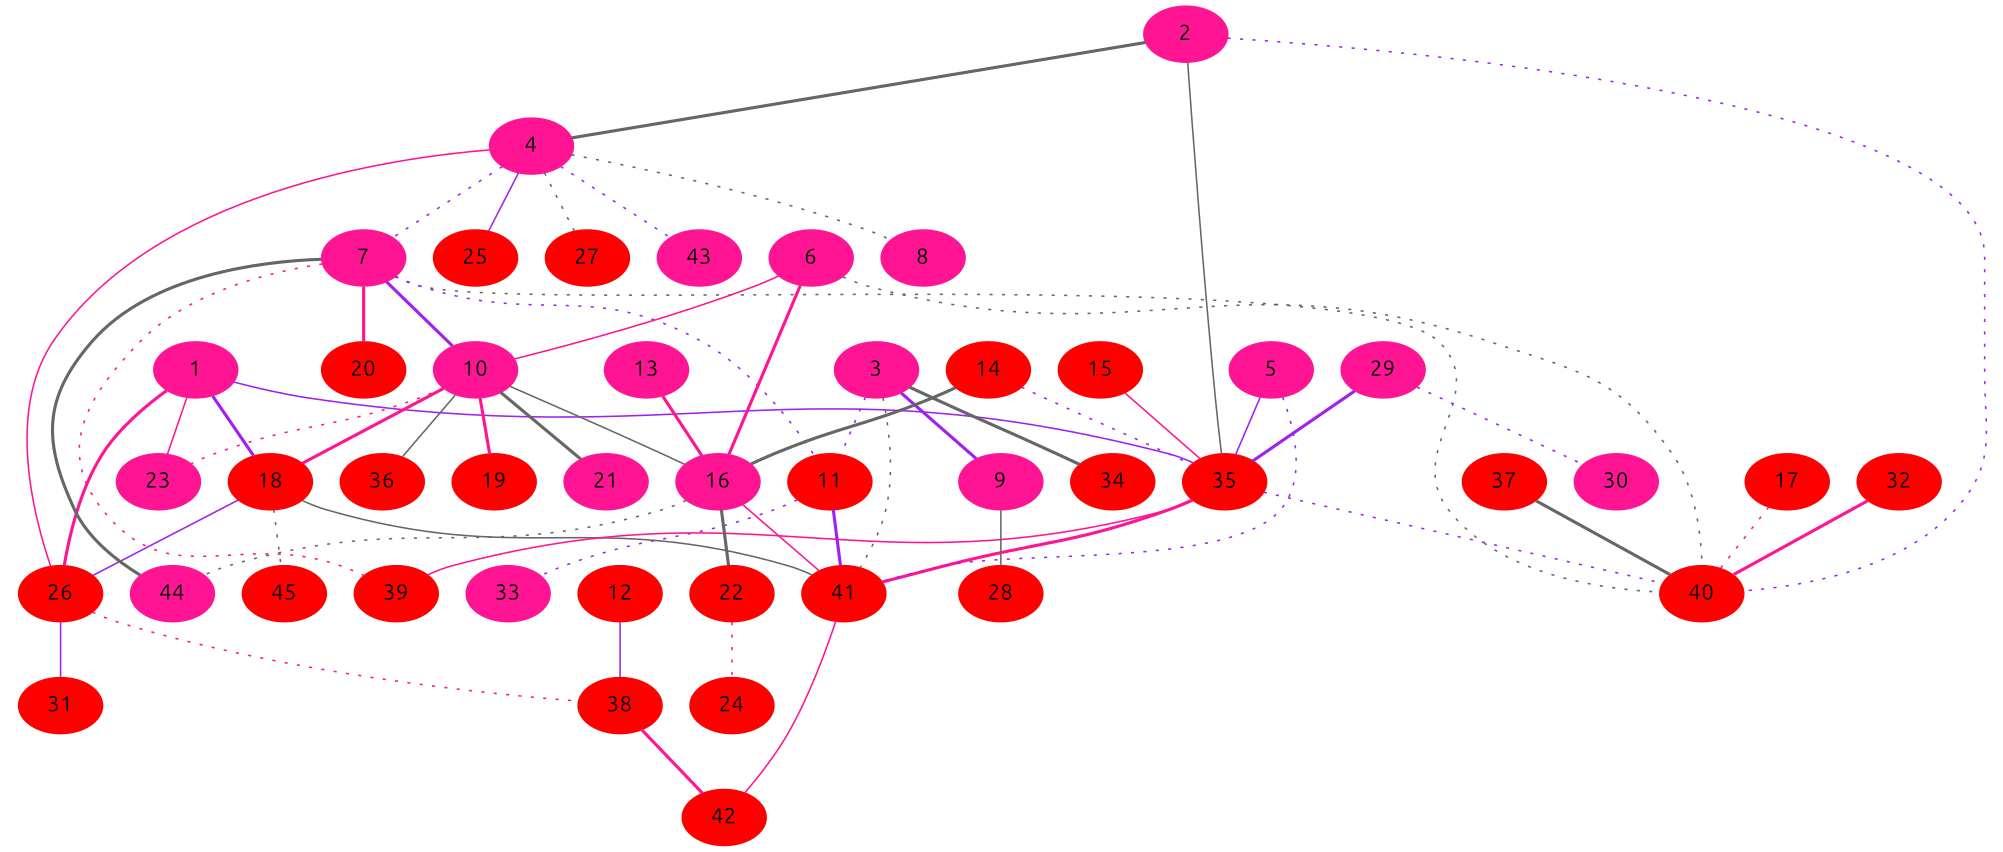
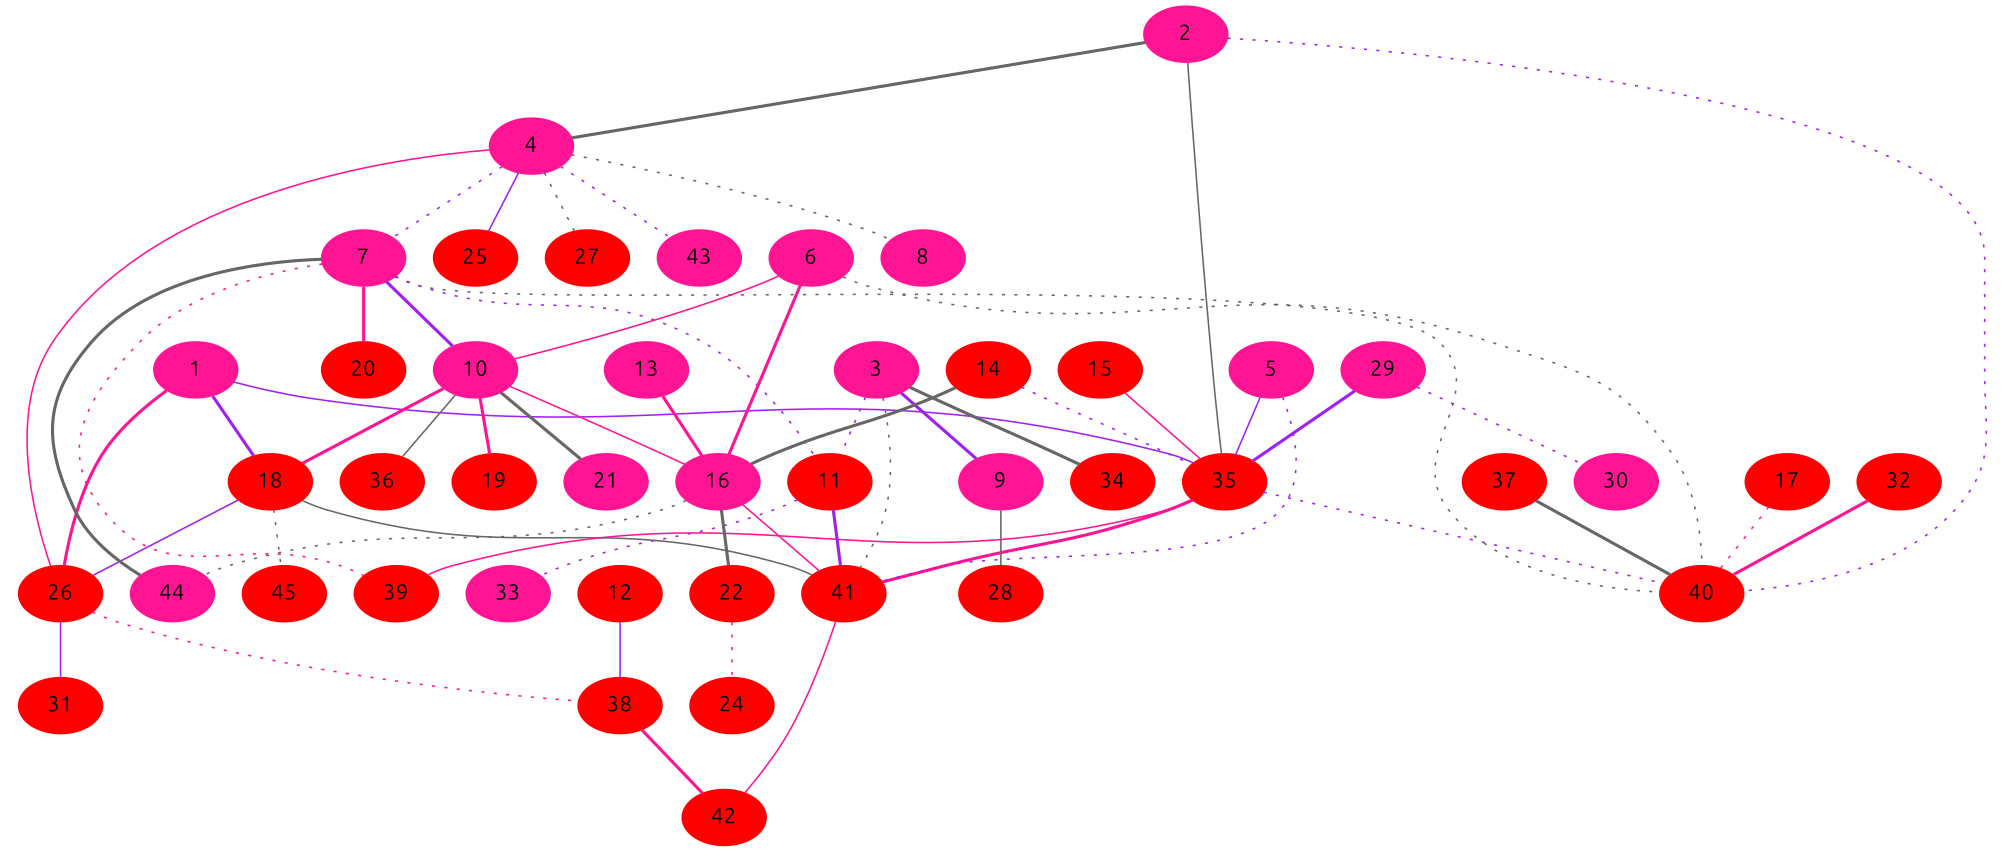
(602, 427) -> (602, 427)
(158, 482) -> none
